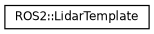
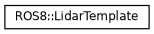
(77, 17) -> (77, 17)
